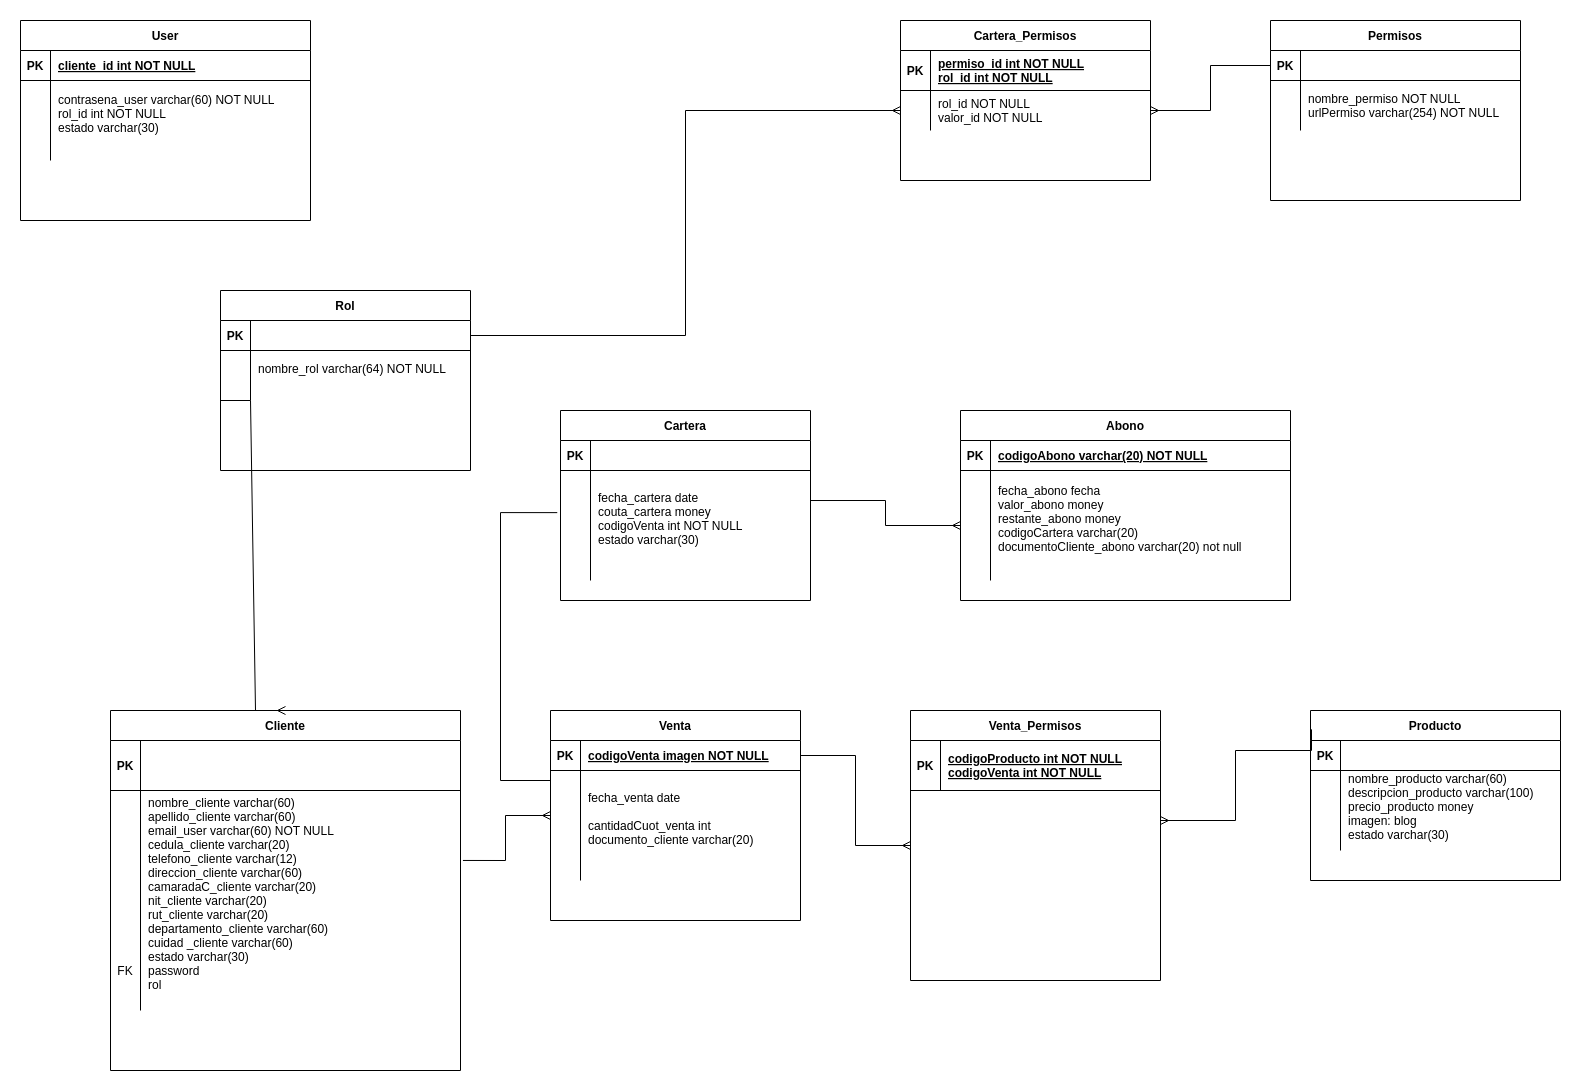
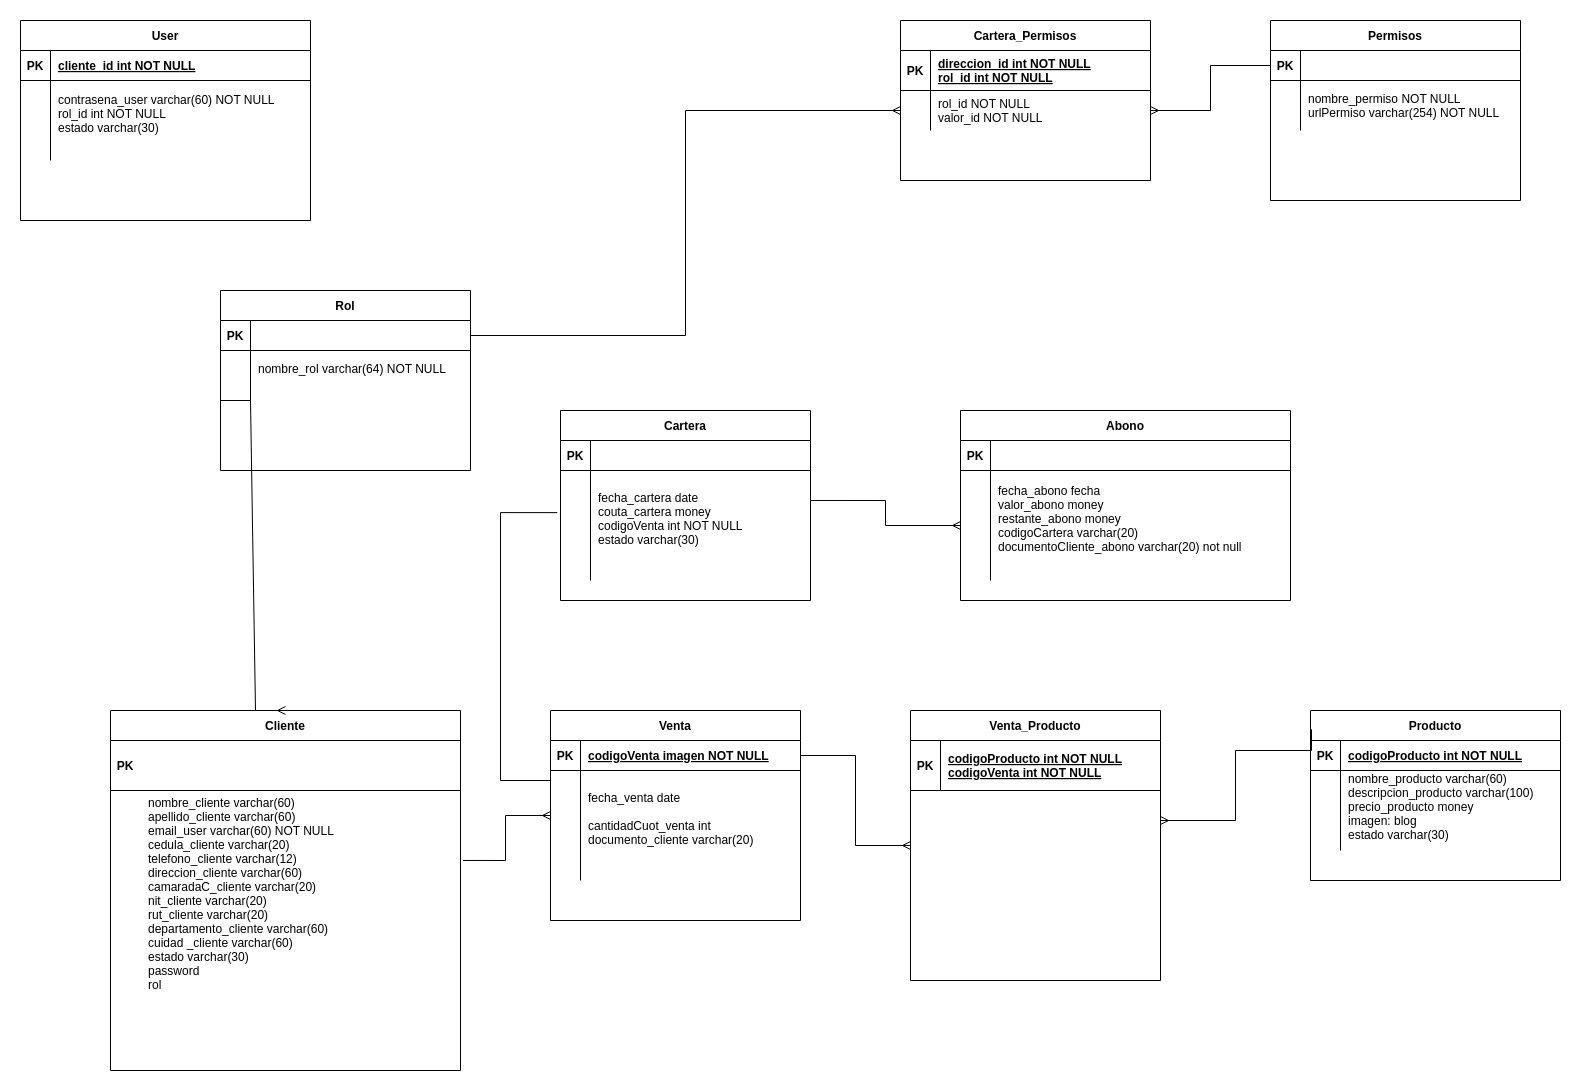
(1006, 64) -> (1011, 64)
(1141, 456) -> none
(1035, 726) -> (1035, 726)
none -> (1451, 756)
(126, 901) -> none
